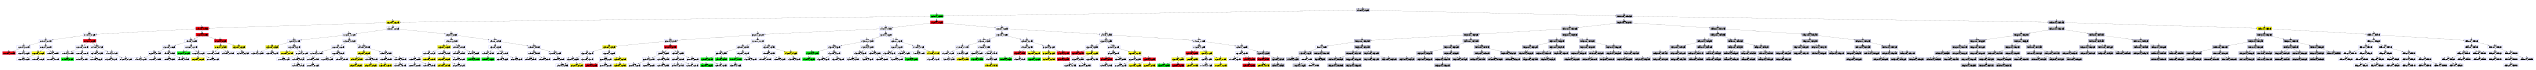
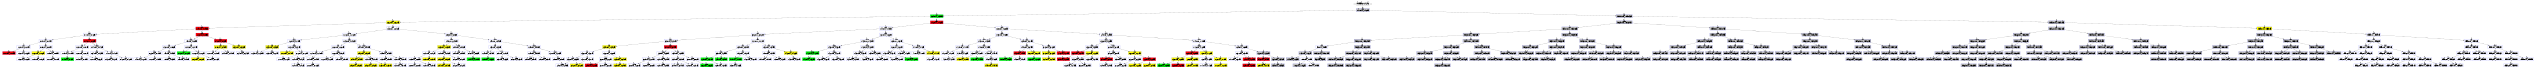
none -> (1363, 4)
